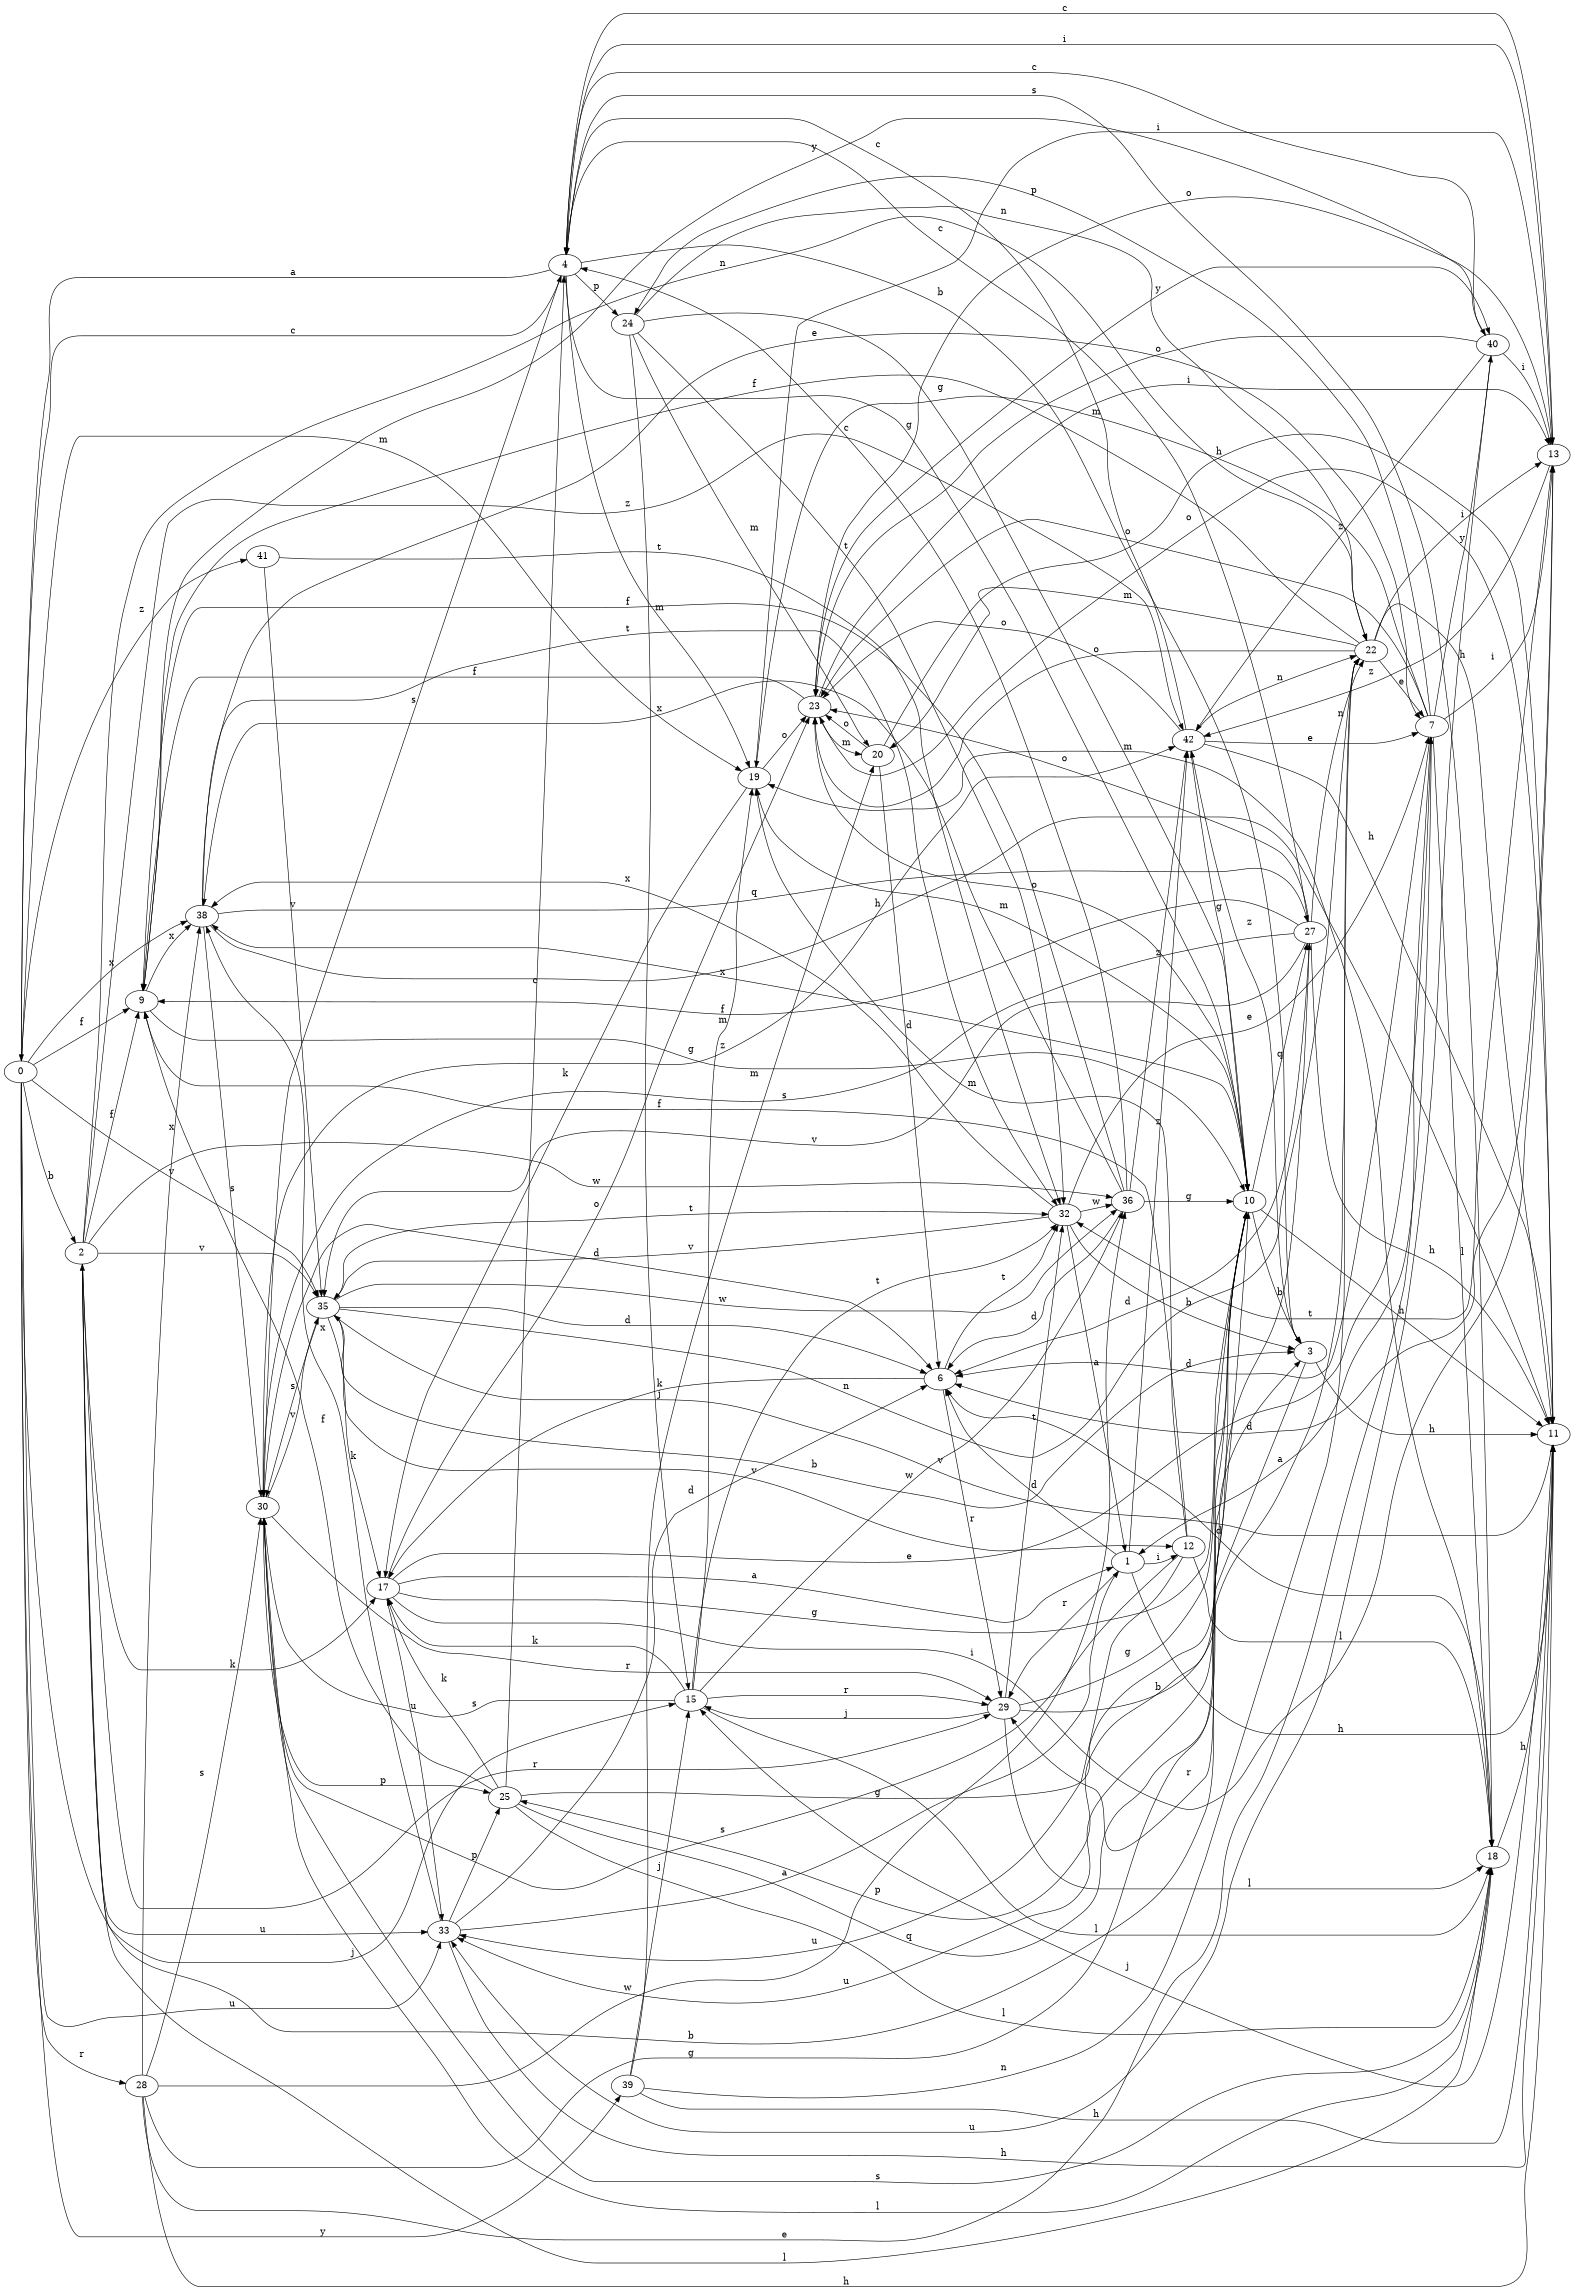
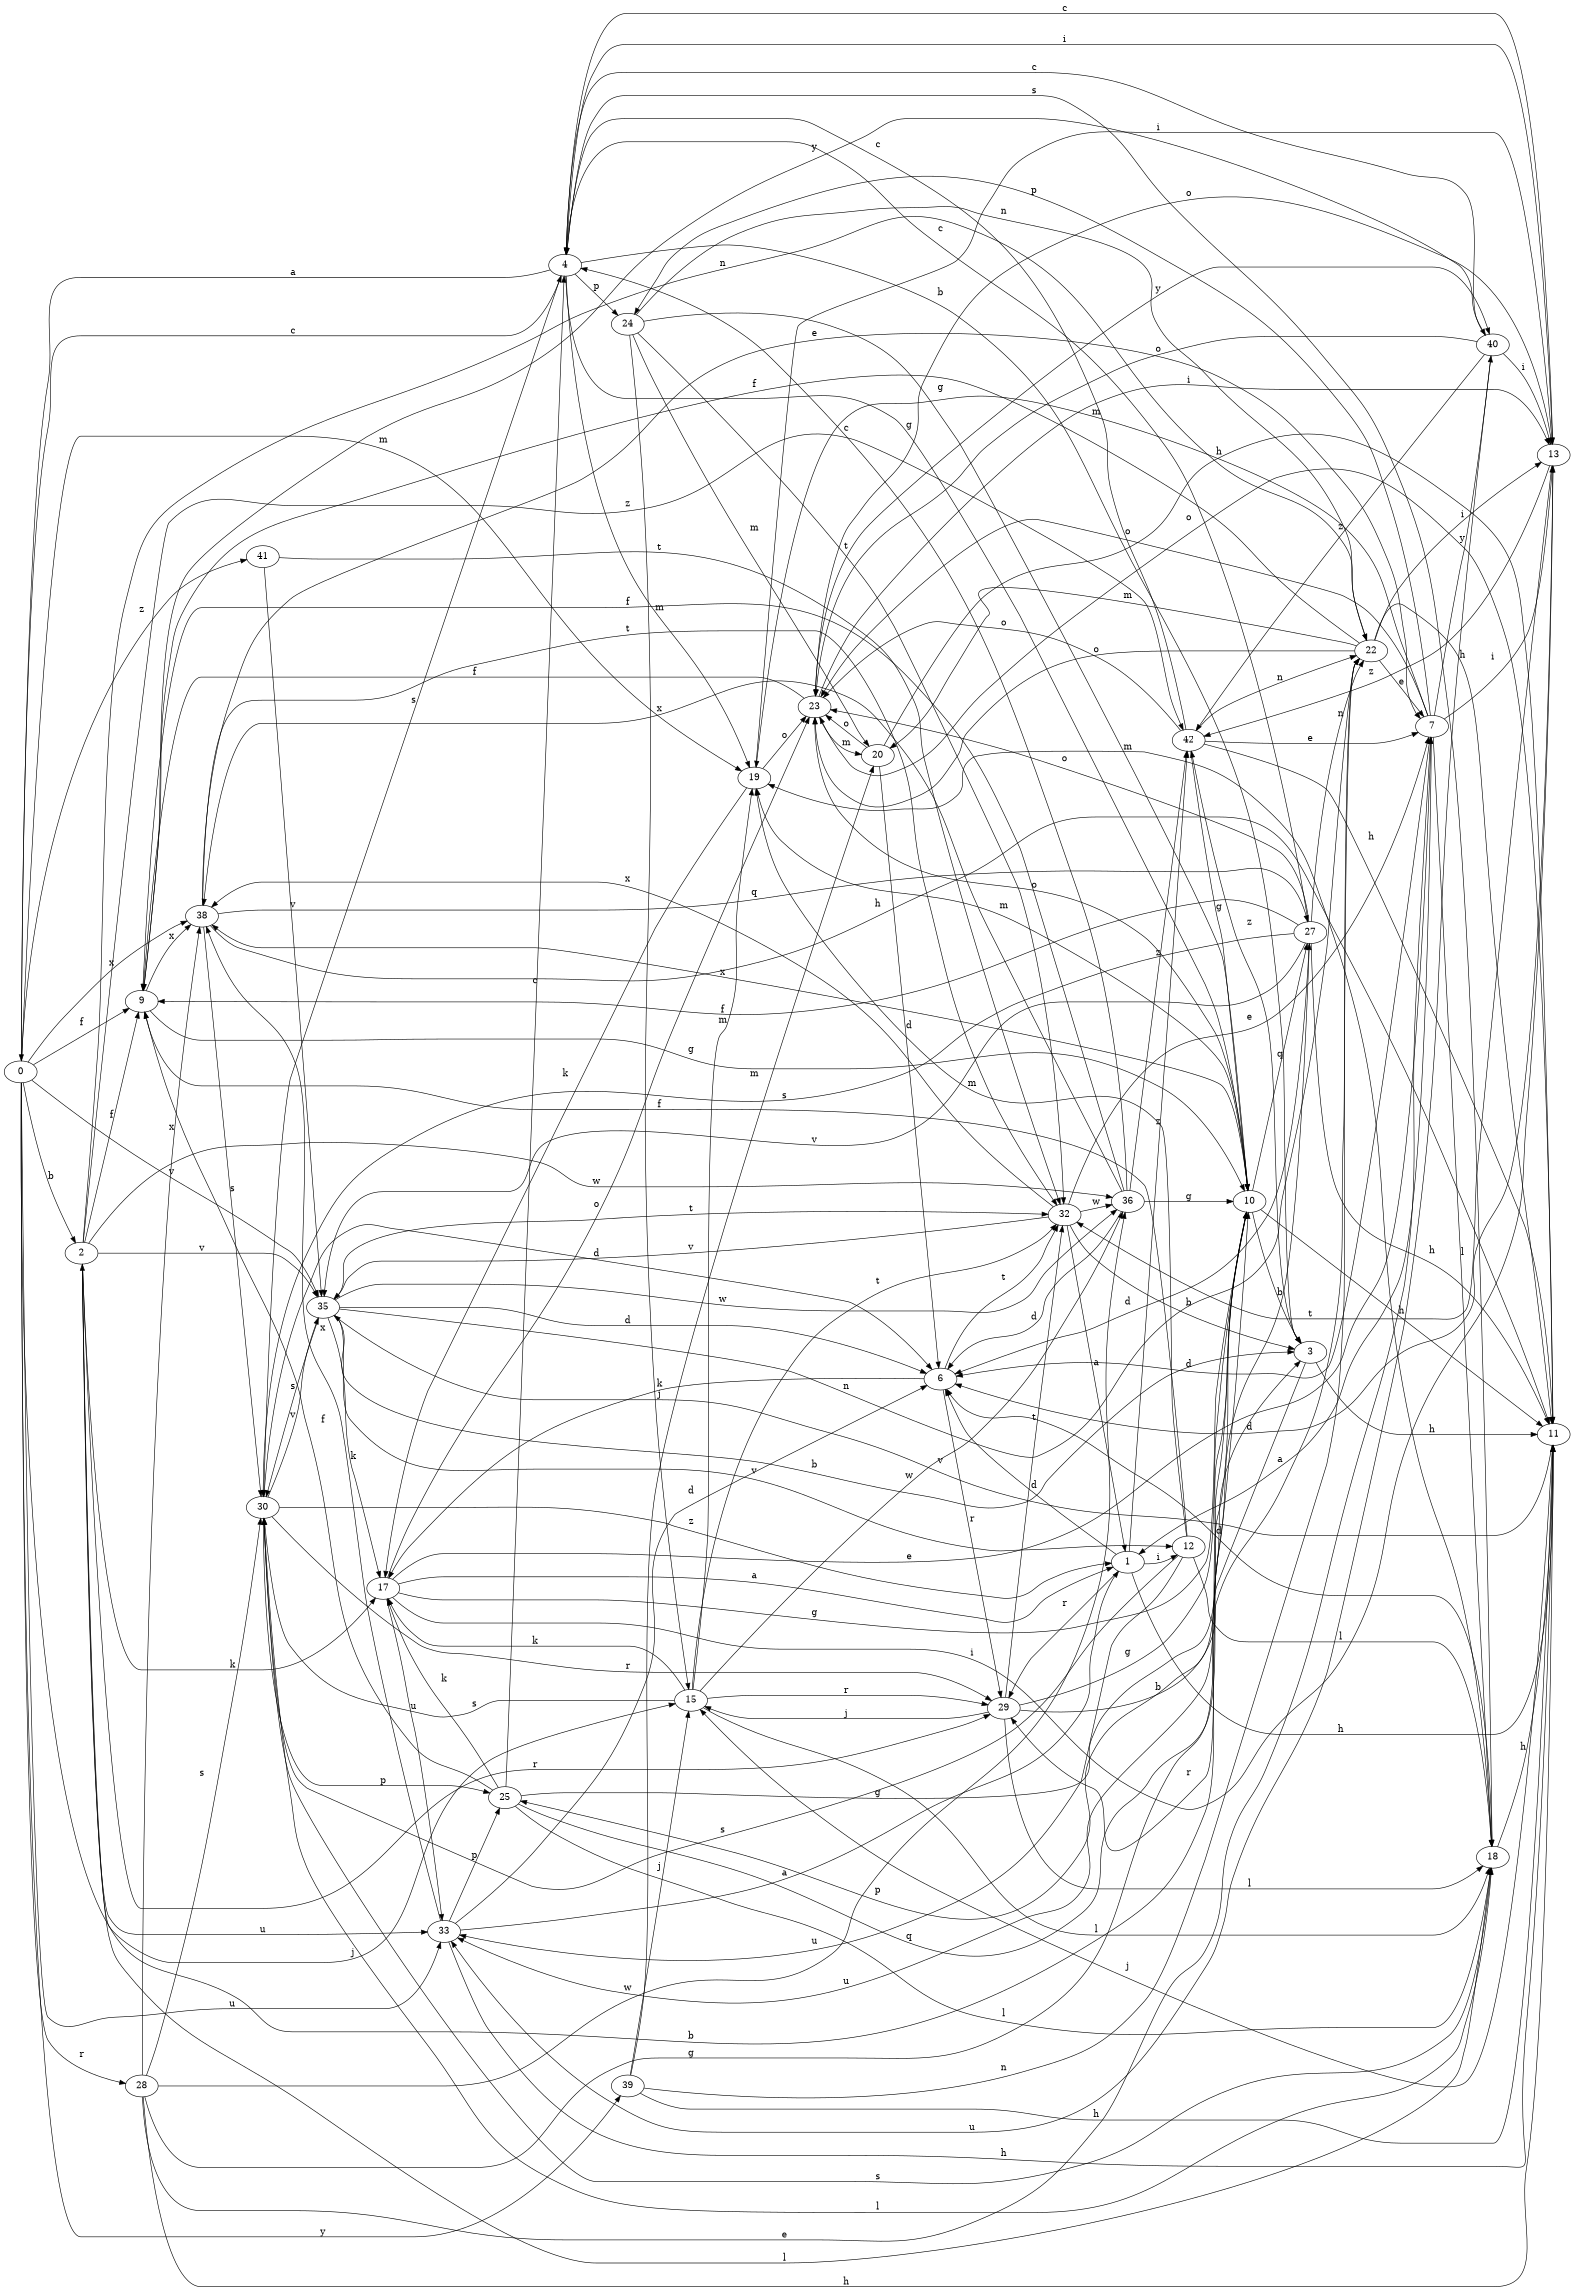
(612, 1063) -> (698, 1533)
